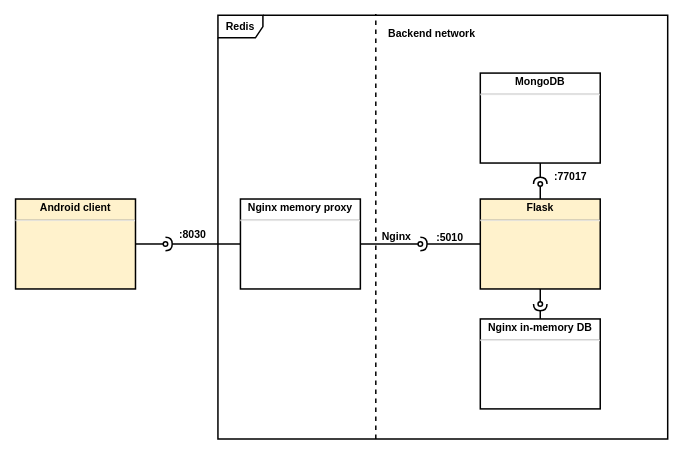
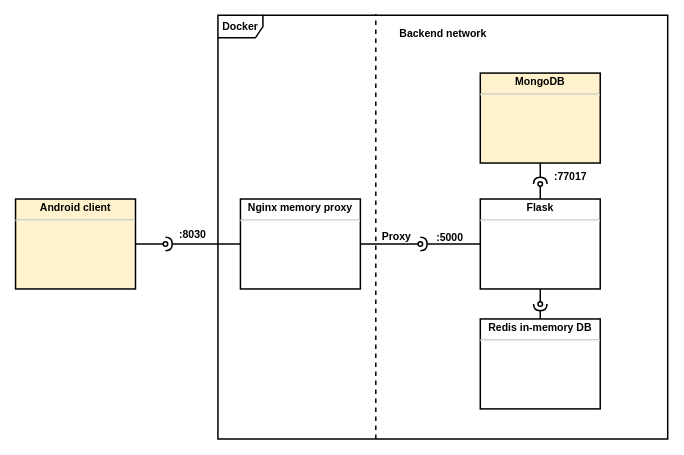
(240, 27) -> (240, 27)
(432, 34) -> (443, 34)
(498, 79) -> (498, 79)
(492, 205) -> (492, 205)
(397, 237) -> (397, 237)
(450, 237) -> (450, 237)
(521, 325) -> (521, 325)
